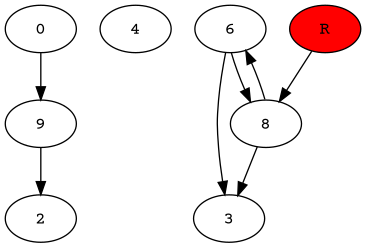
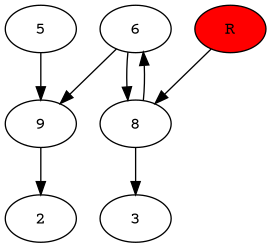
(41, 29) -> (41, 29)
(136, 29) -> none
(217, 117) -> (93, 72)
